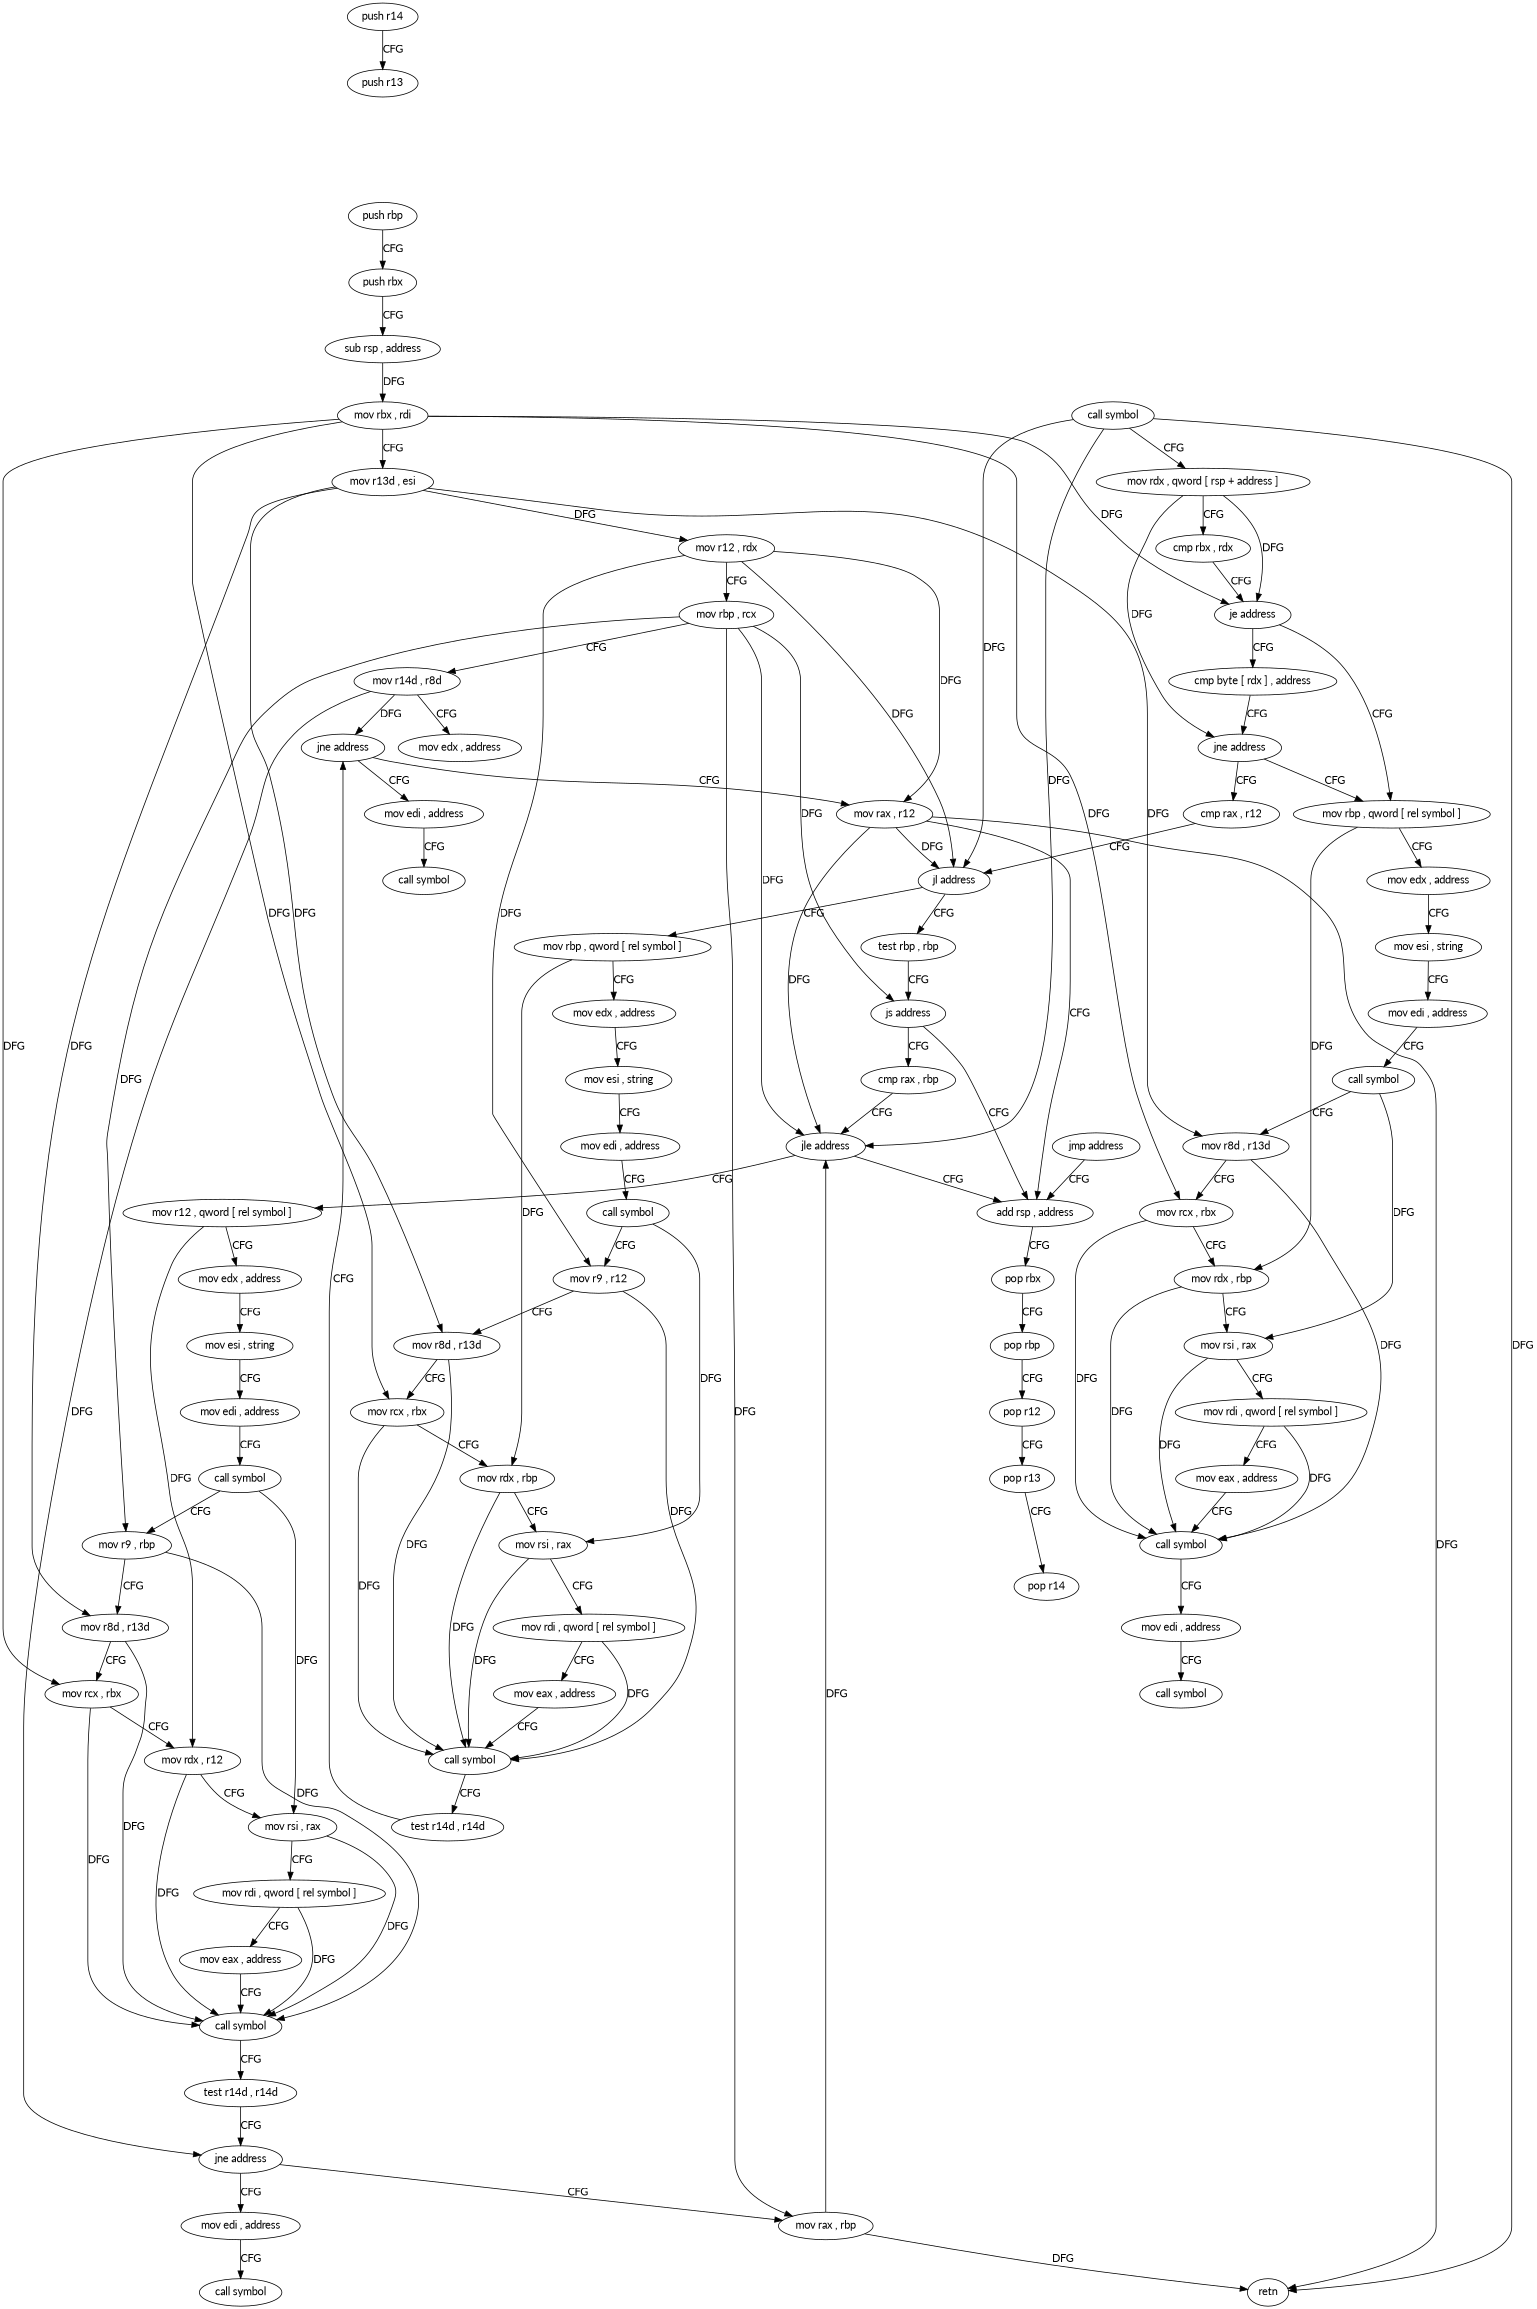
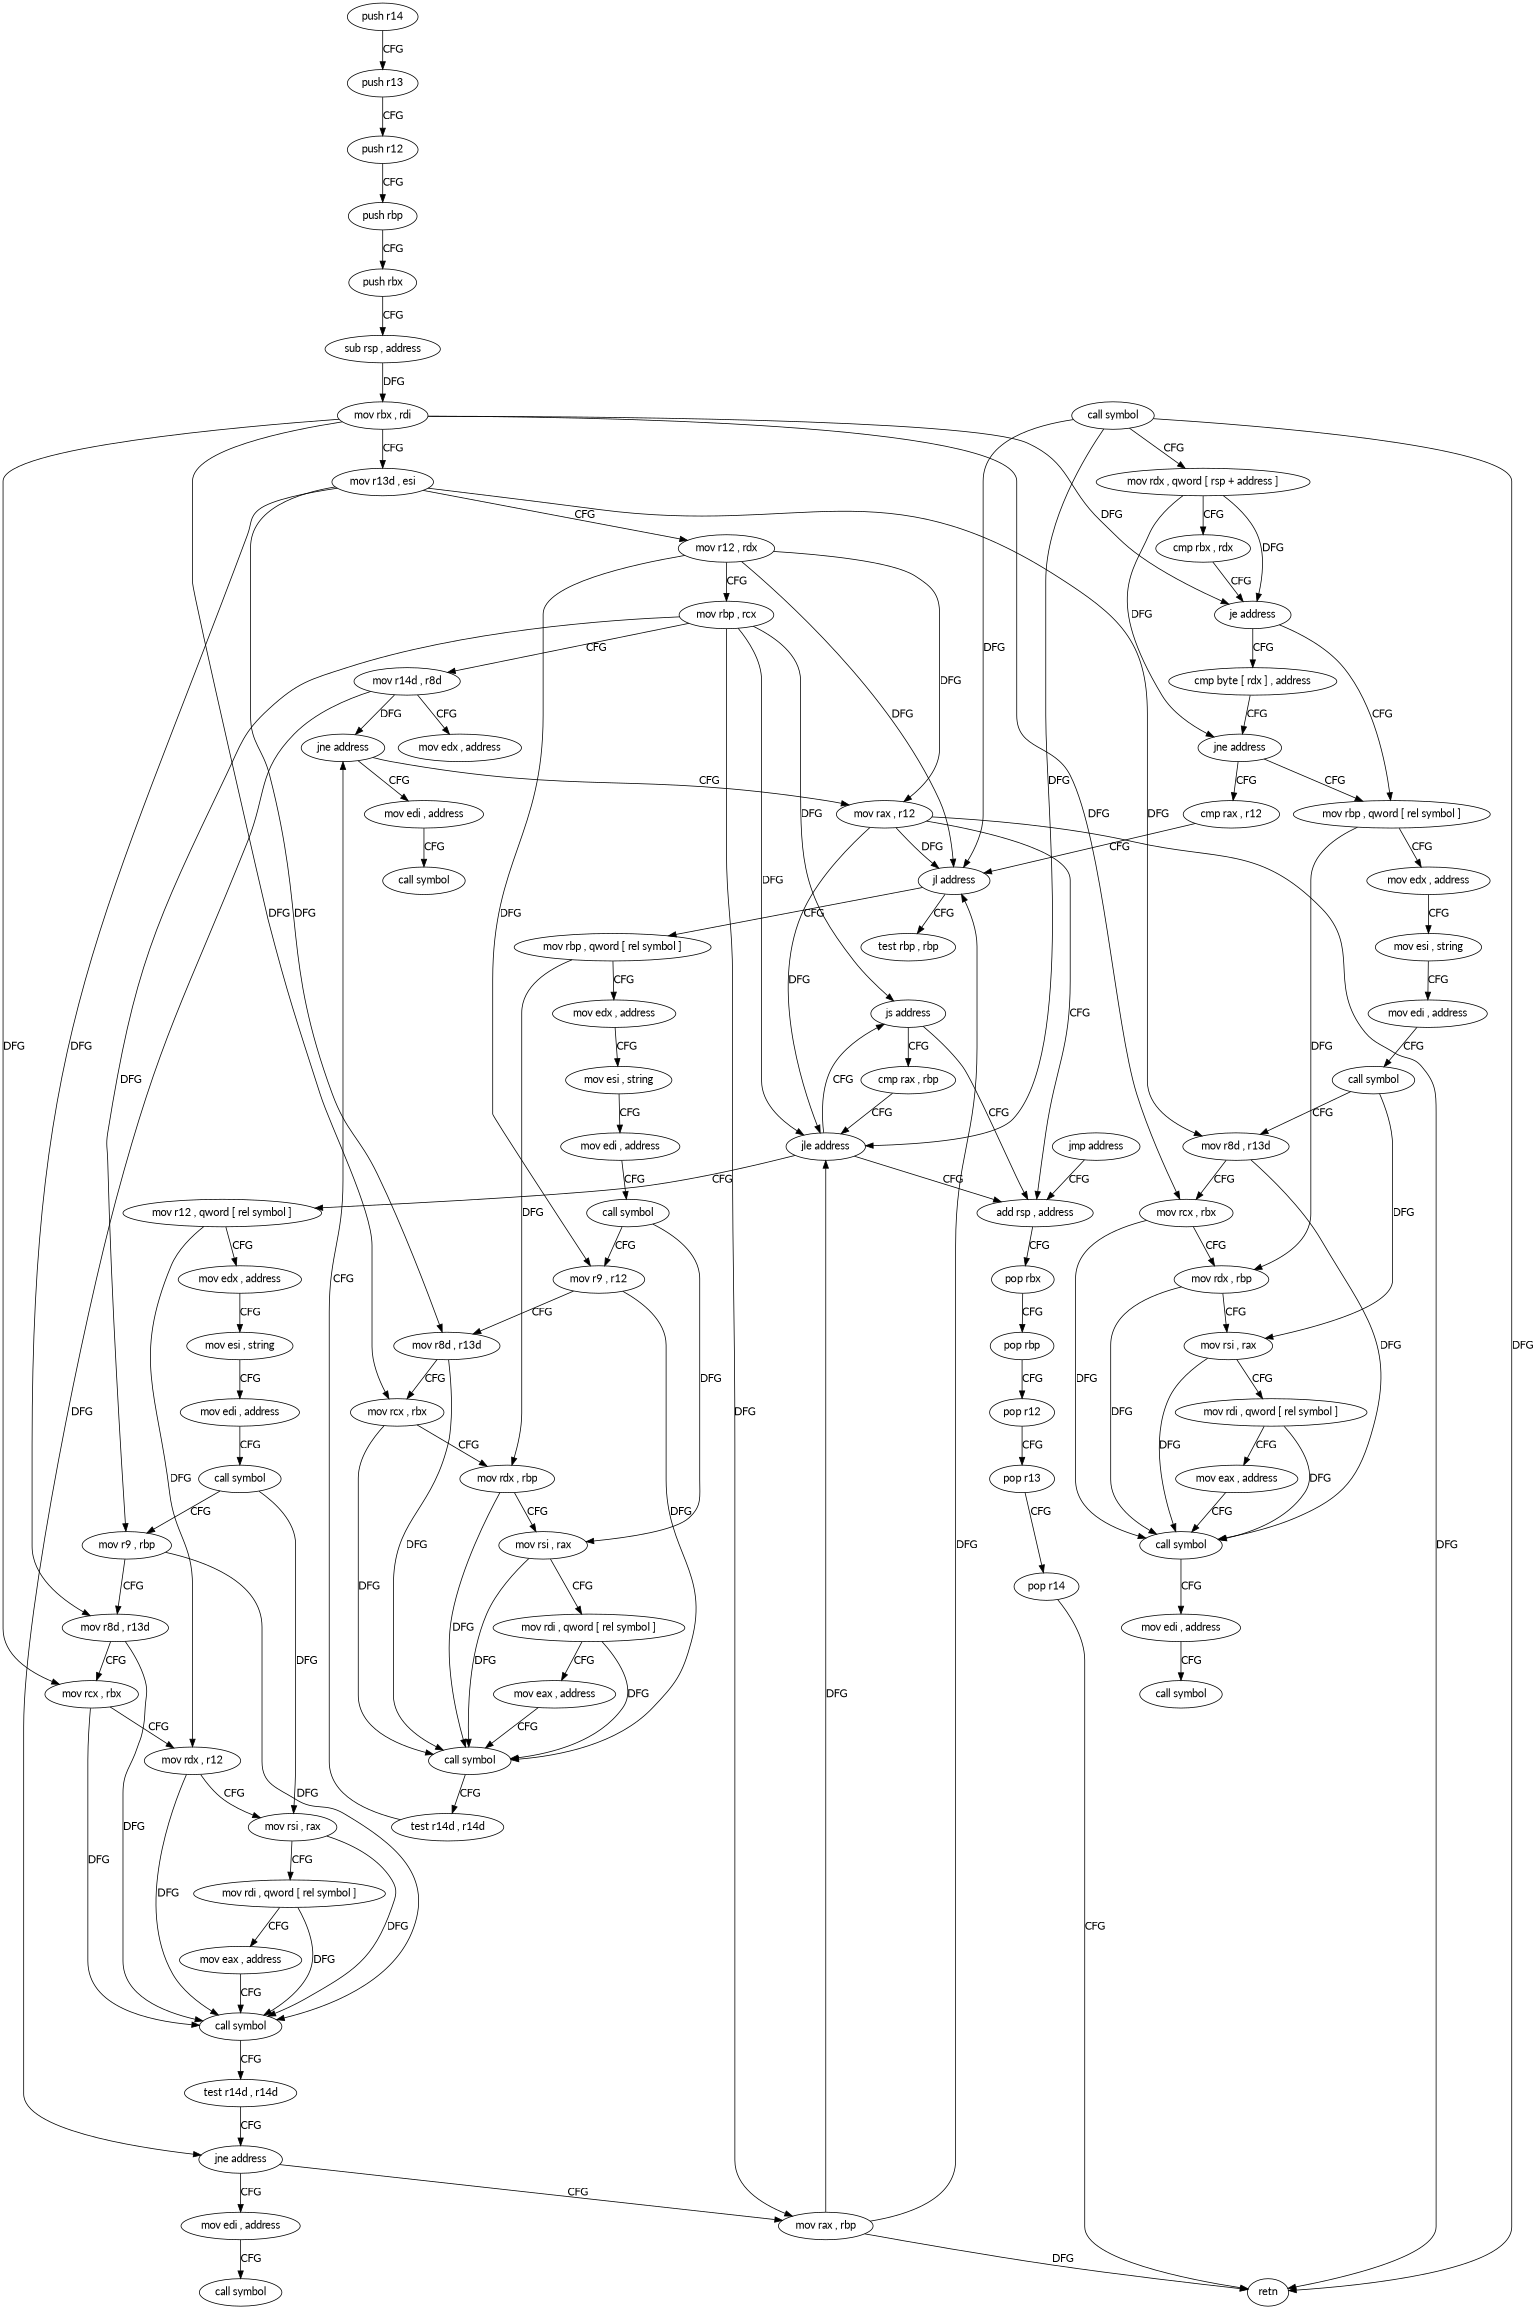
none -> (383, 150)
(585, 515) -> (585, 515)
(908, 977) -> (831, 1070)
none -> (956, 1586)
none -> (1085, 1996)
